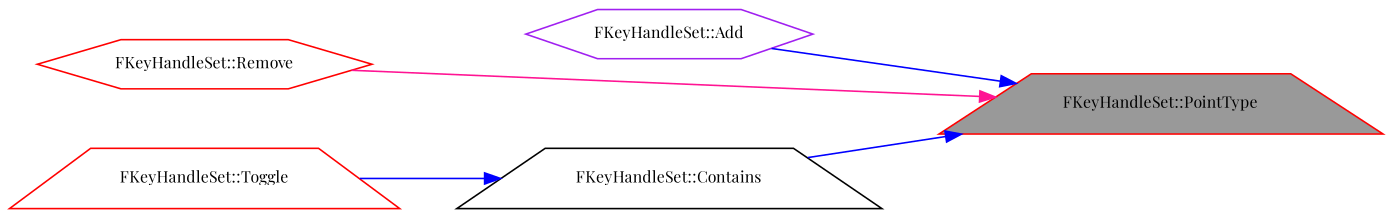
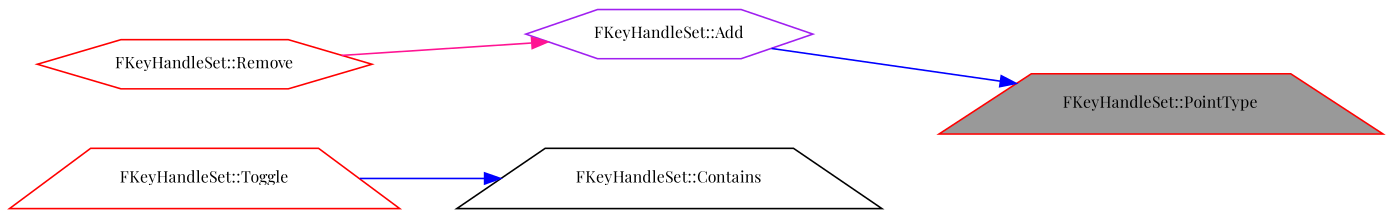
(665, 83) -> (436, 49)
(877, 147) -> none
